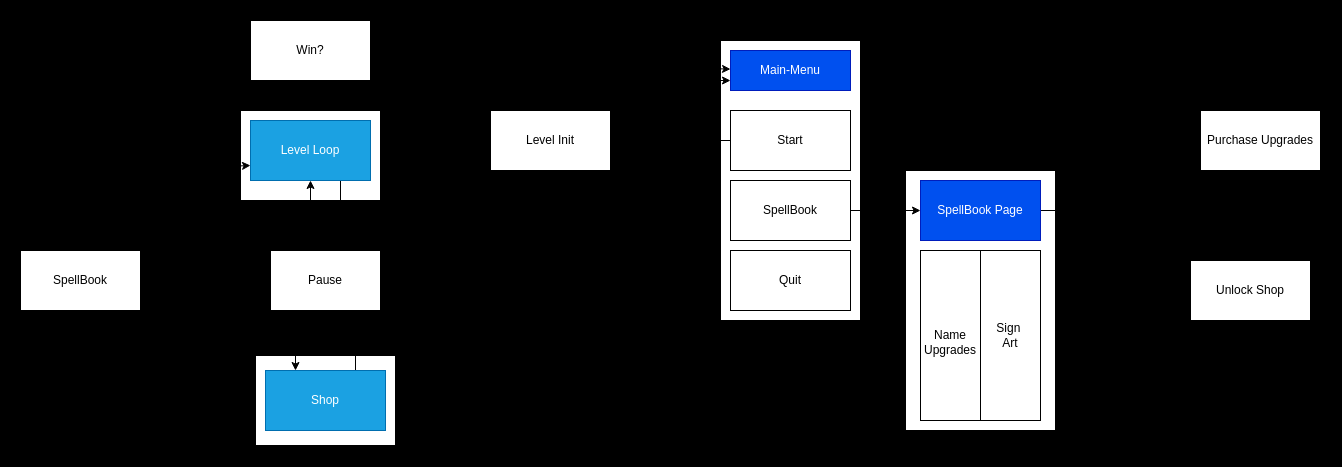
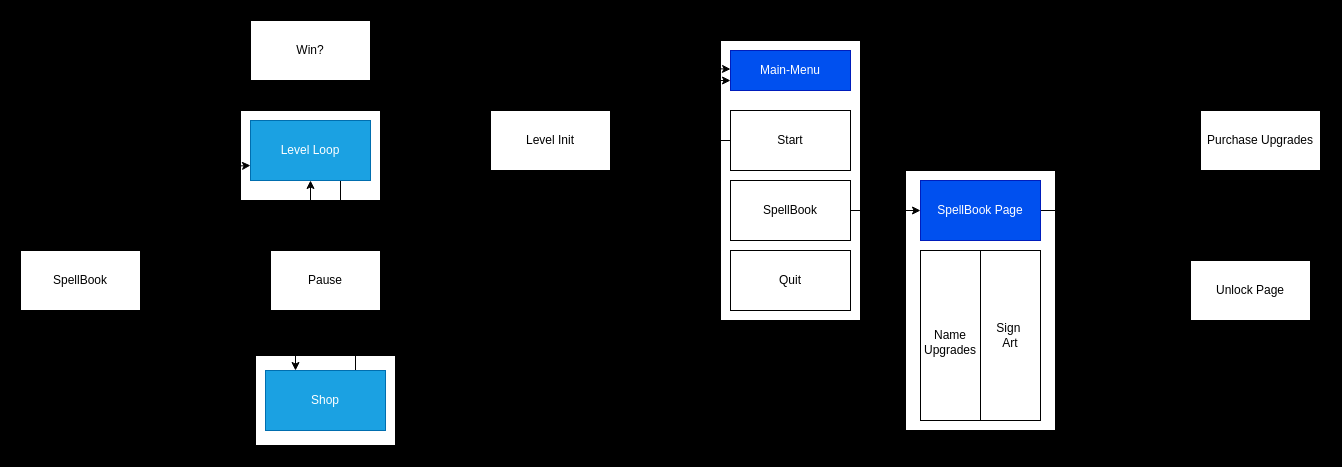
(1251, 291) -> (1251, 291)
